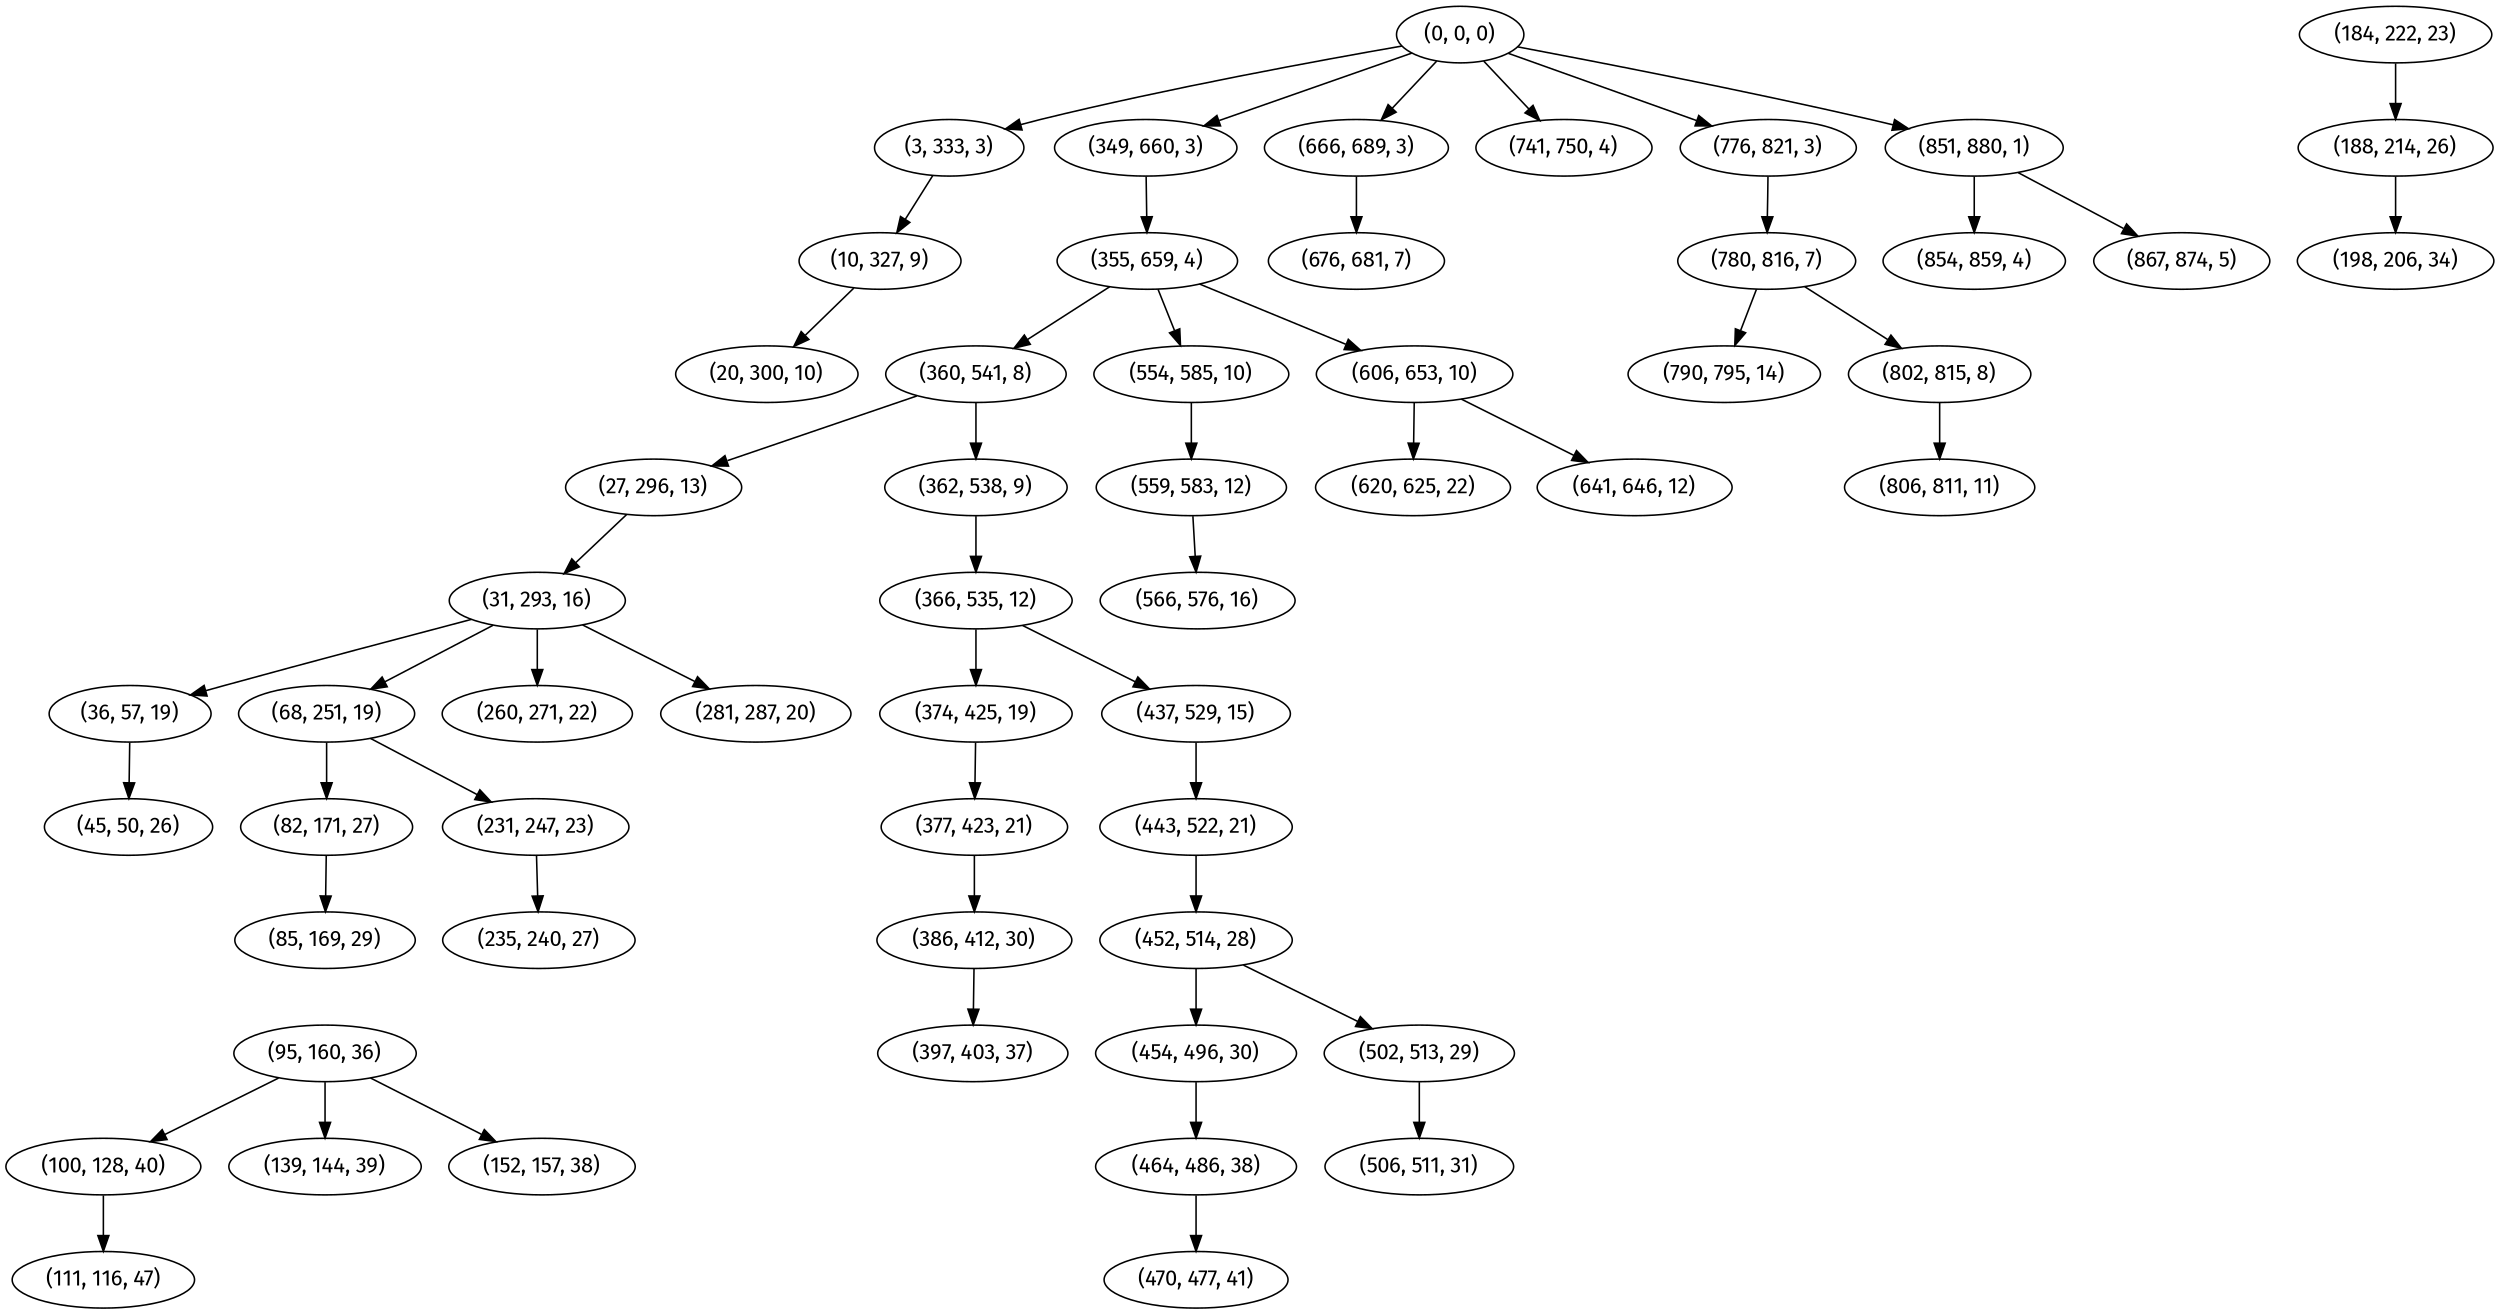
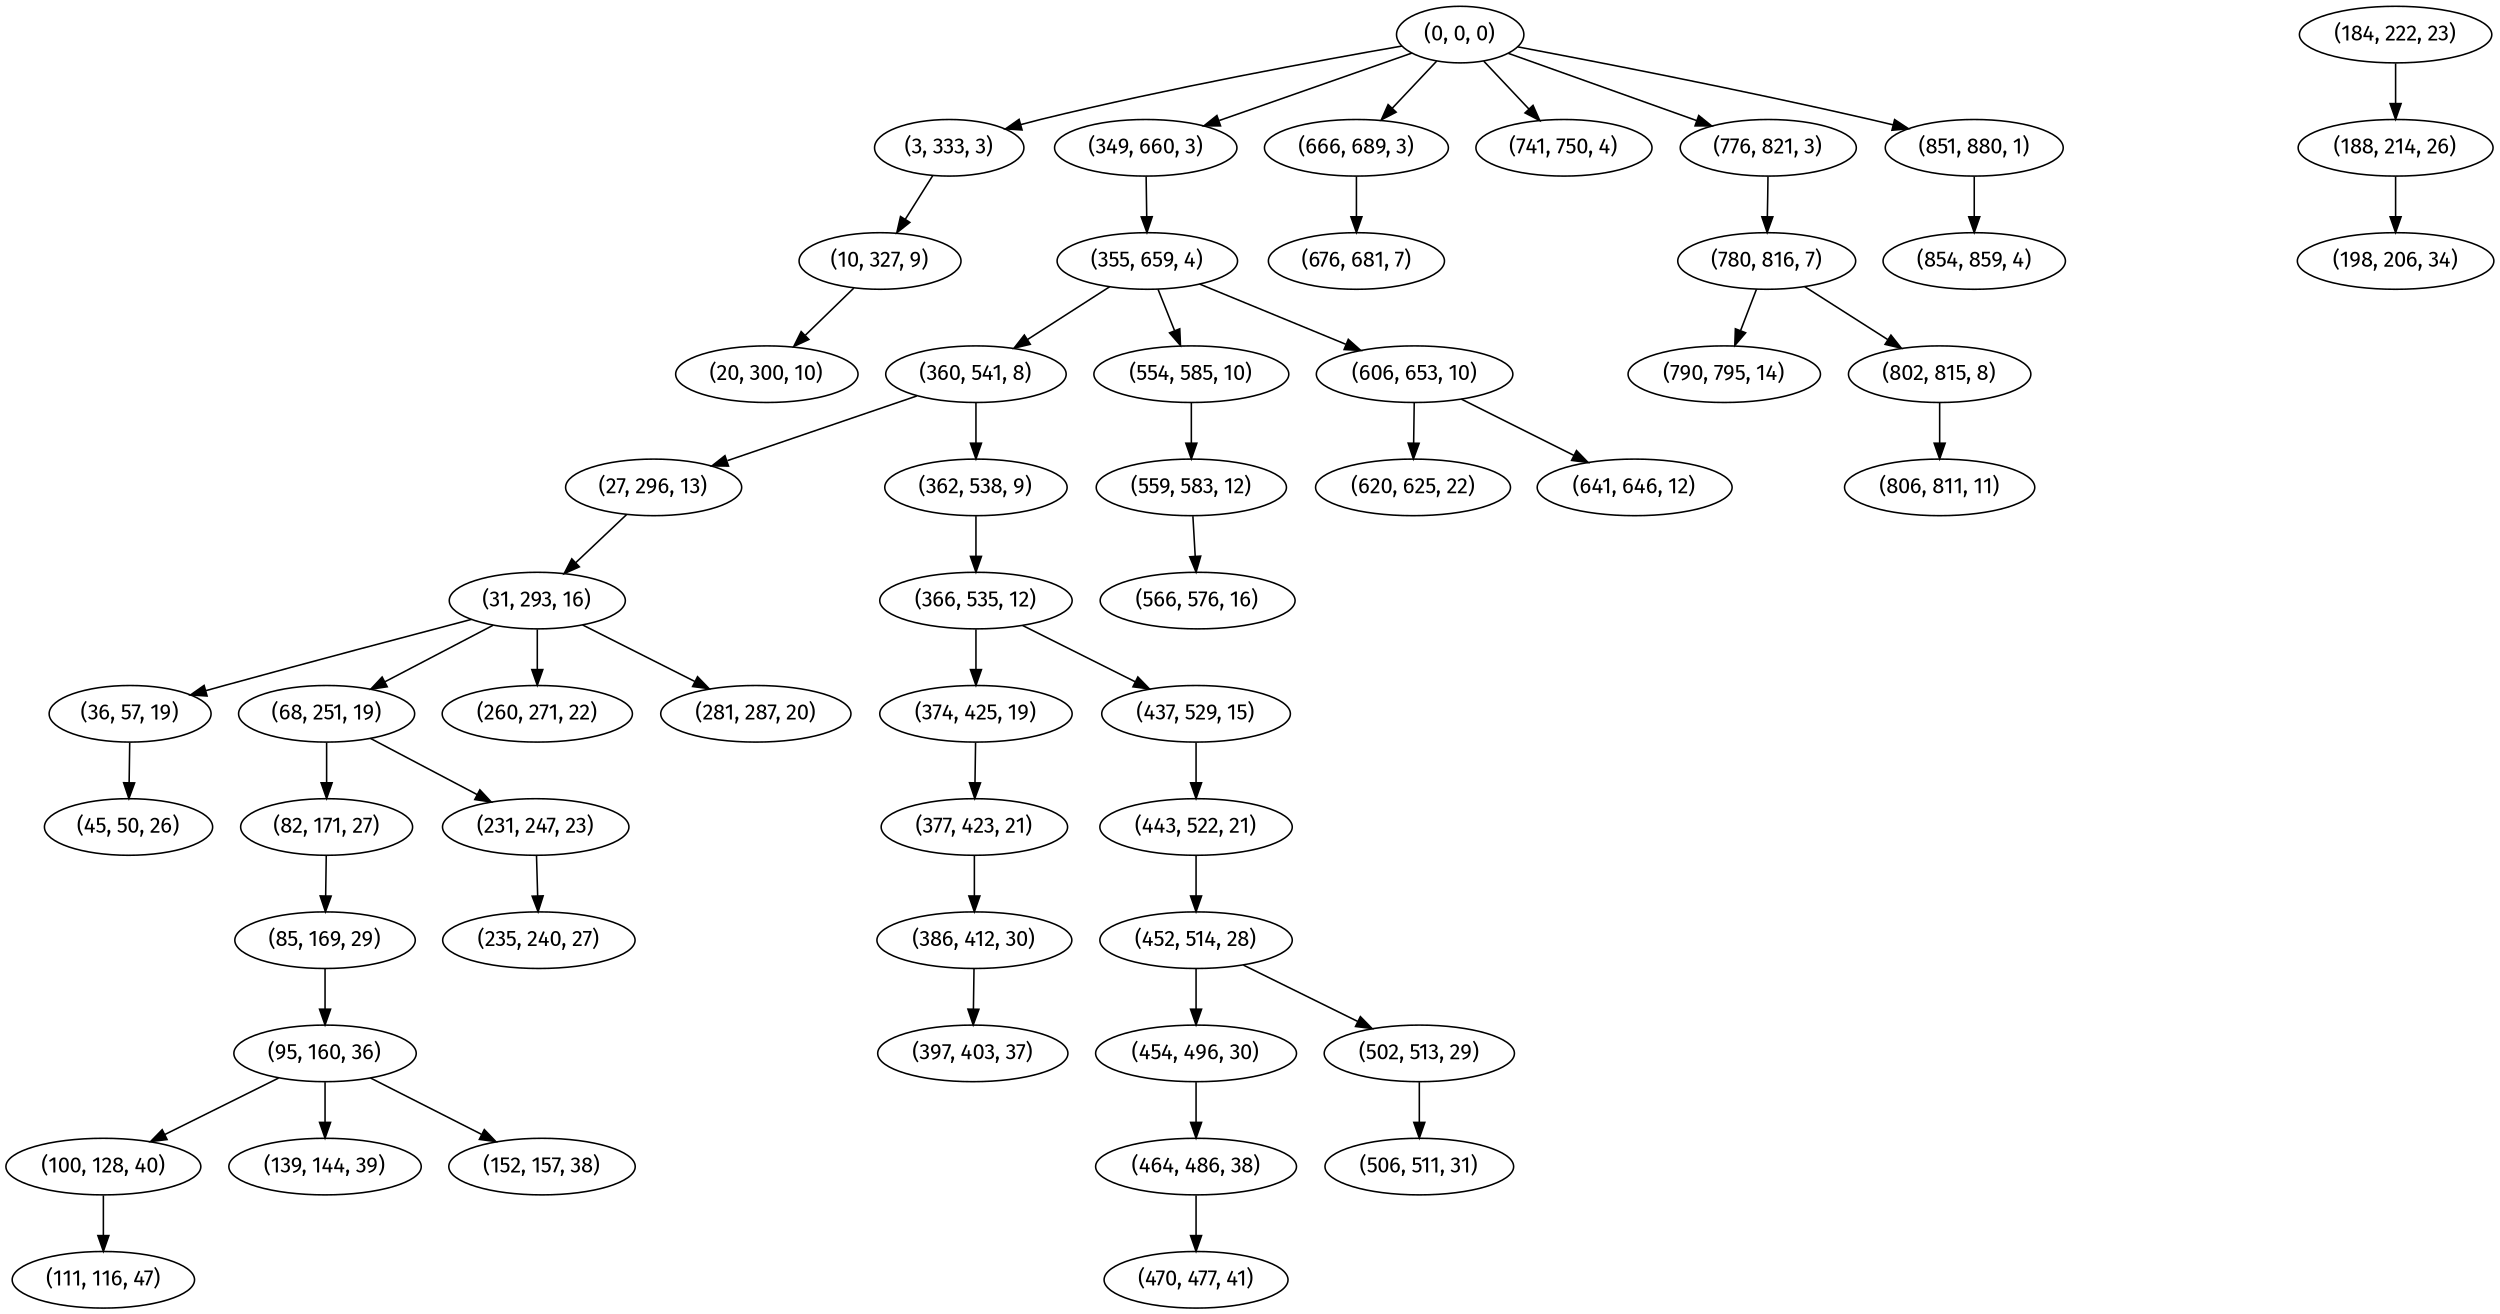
(2182, 261) -> none
none -> (325, 989)
